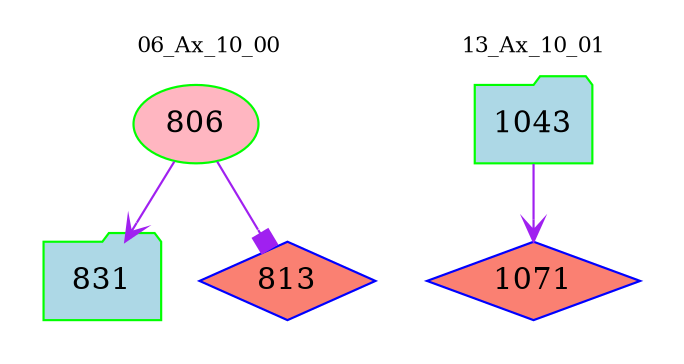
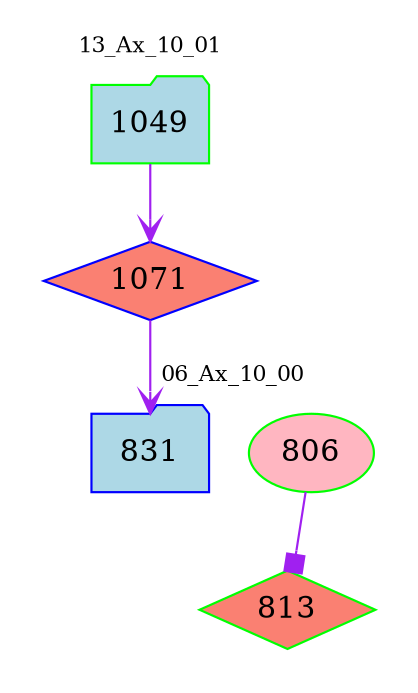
(534, 124) -> (150, 124)
(156, 192) -> (150, 368)
(102, 281) -> (150, 453)
(287, 281) -> (287, 610)
